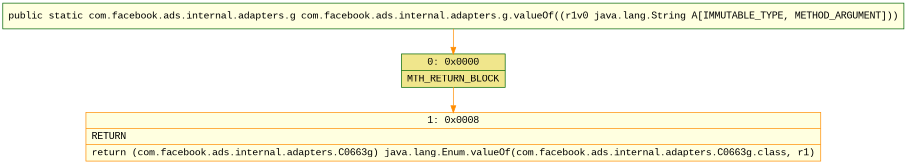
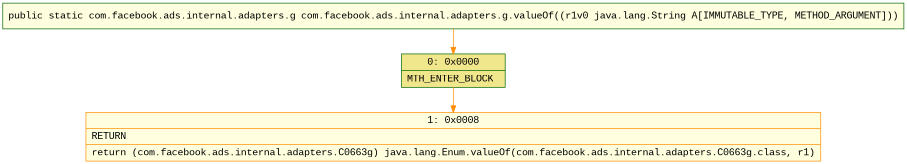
(453, 79) -> (450, 79)
